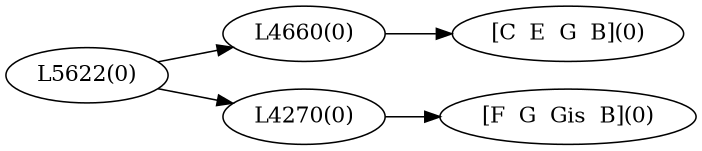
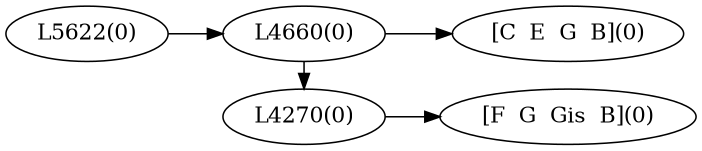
(188, 94) -> (304, 67)
